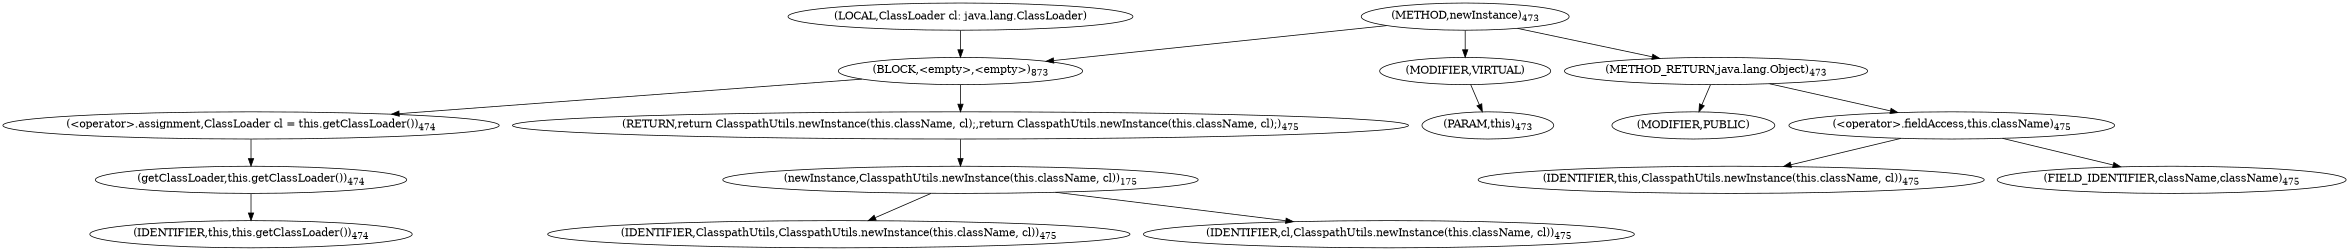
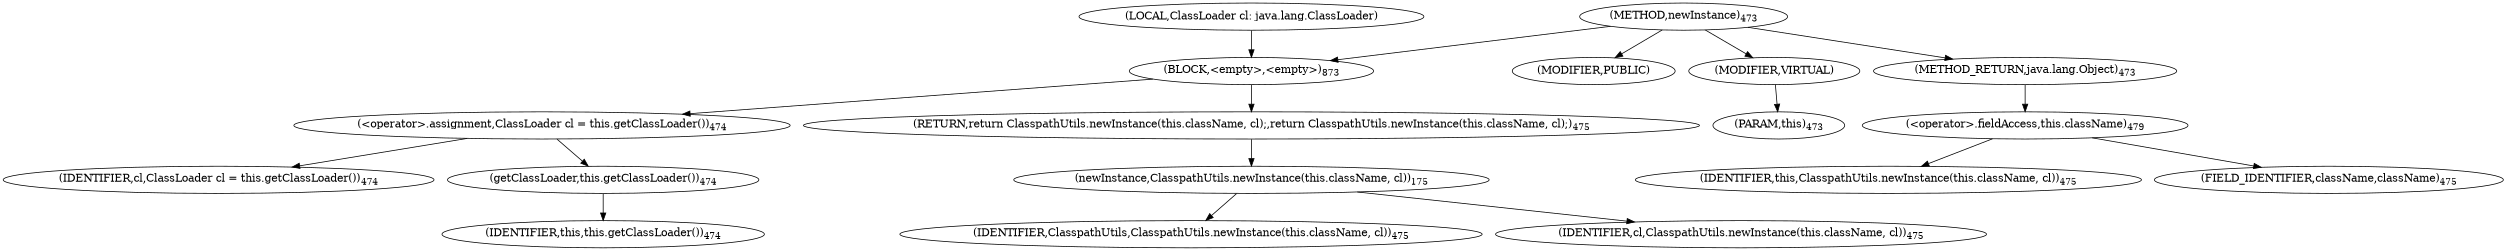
(1706, 95) -> (1642, 42)
(2062, 124) -> (2136, 124)
none -> (219, 180)
